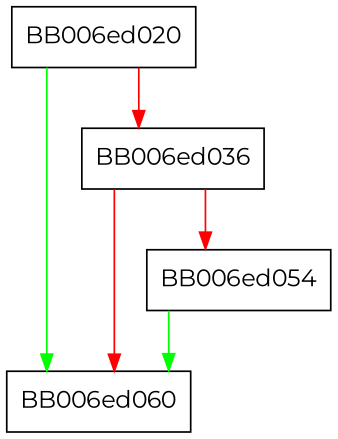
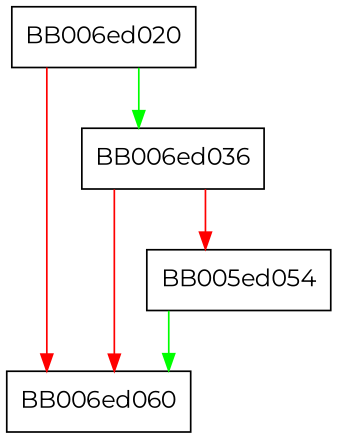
(139, 89) -> (139, 89)
(47, 211) -> (47, 211)
(239, 280) -> (239, 280)
